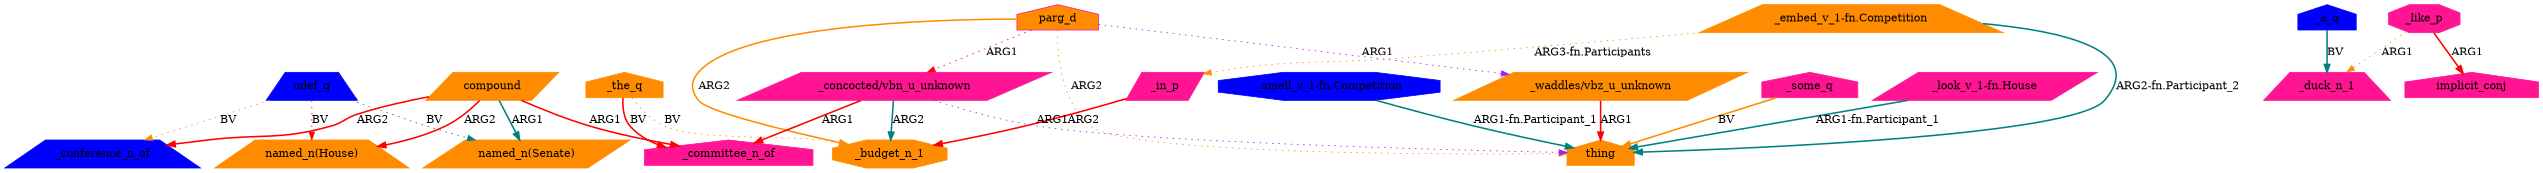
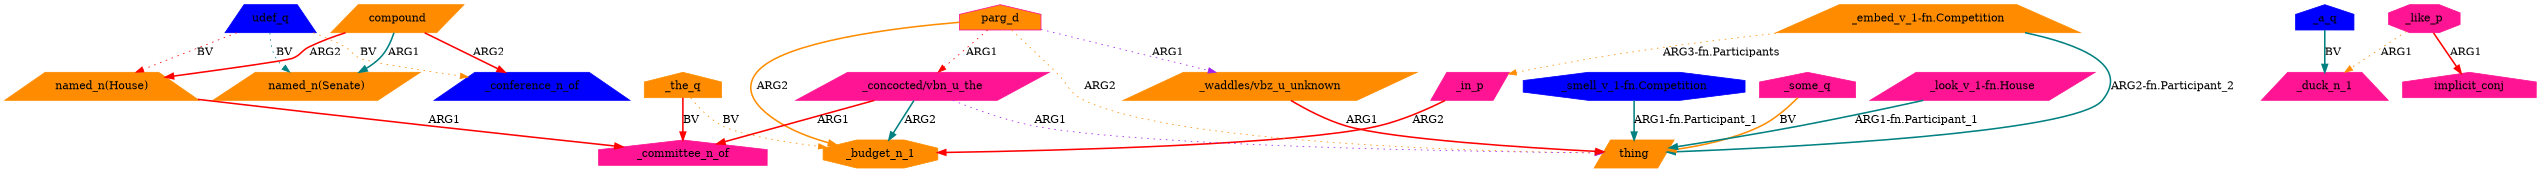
(894, 86) -> (922, 86)
(595, 127) -> (406, 123)
(1601, 154) -> (1634, 154)
